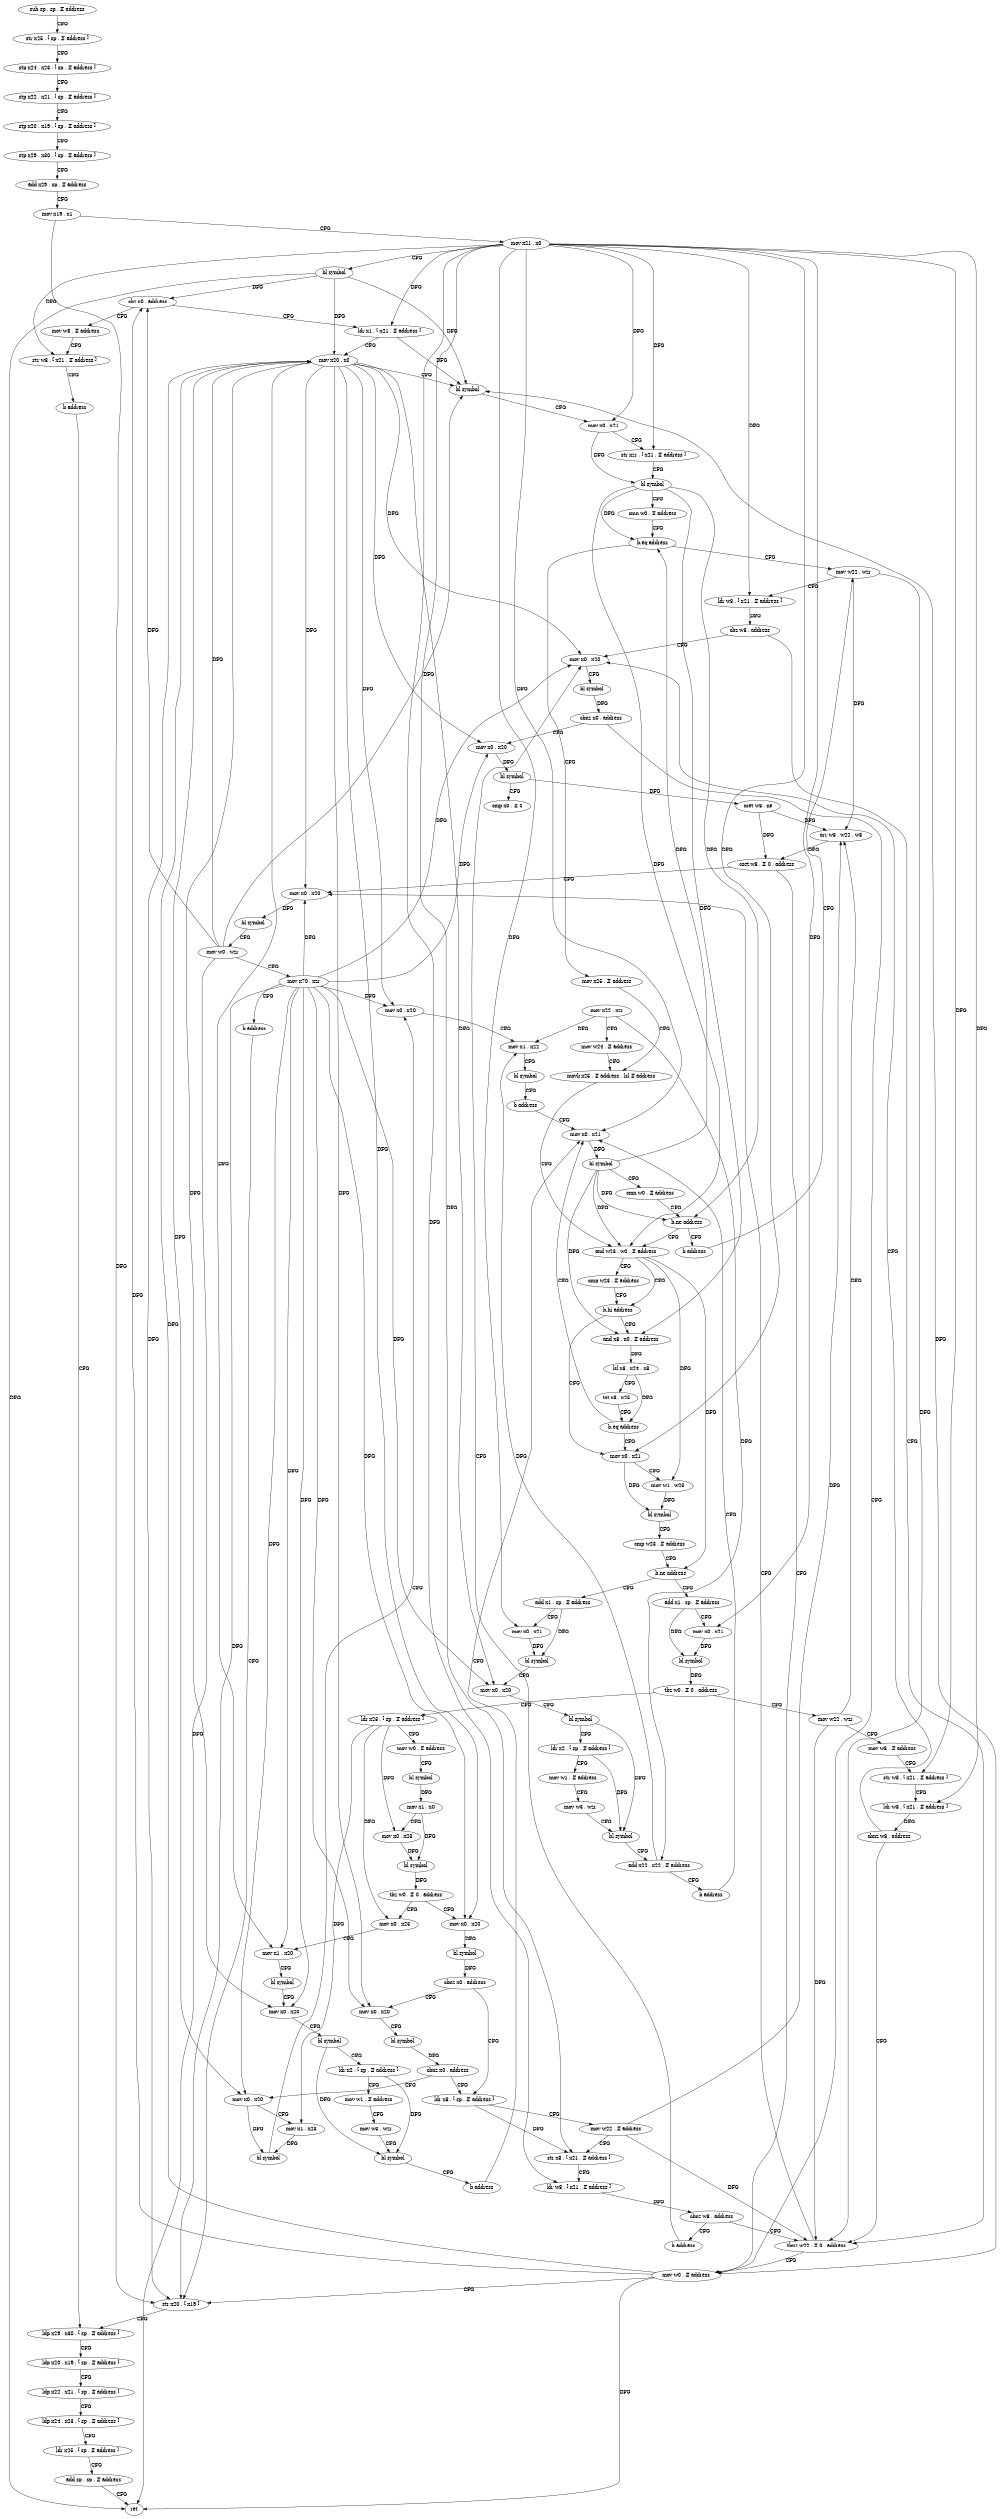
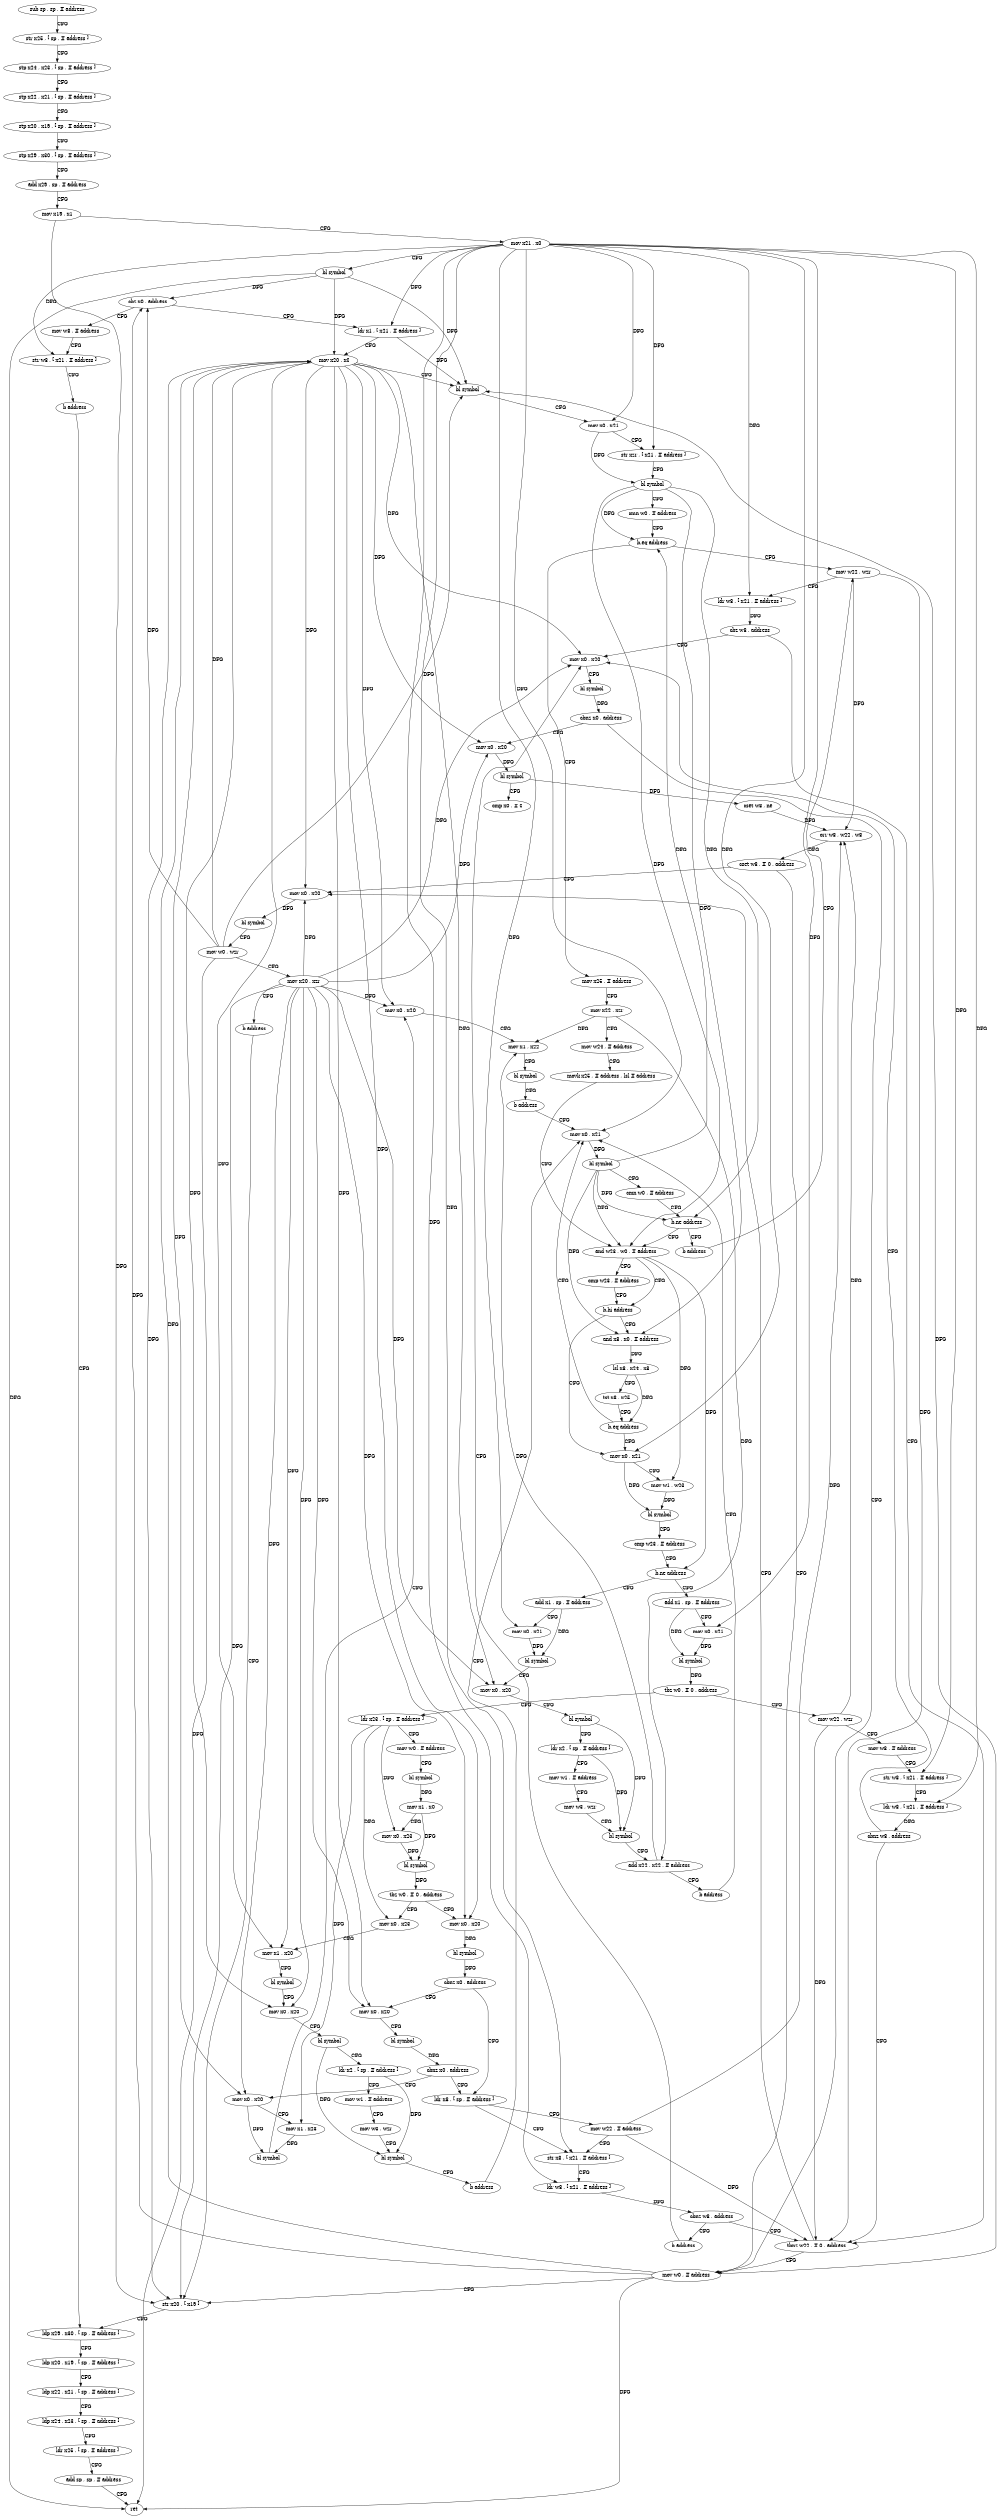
(762, 834) -> none
(304, 982) -> (304, 982)
(658, 1027) -> (607, 995)
(538, 2129) -> (538, 2129)
